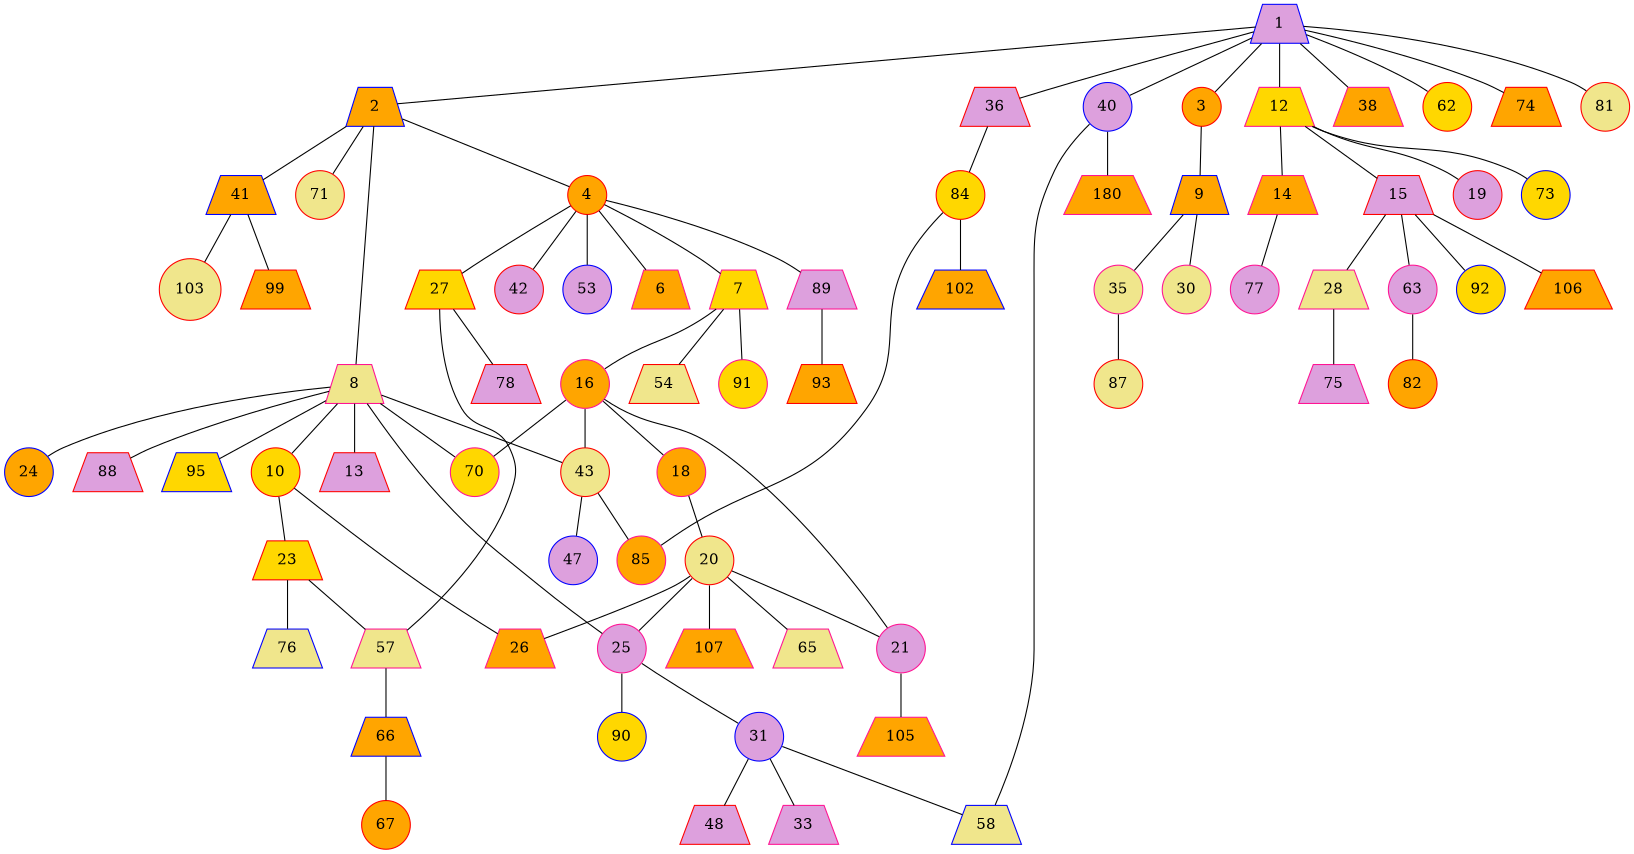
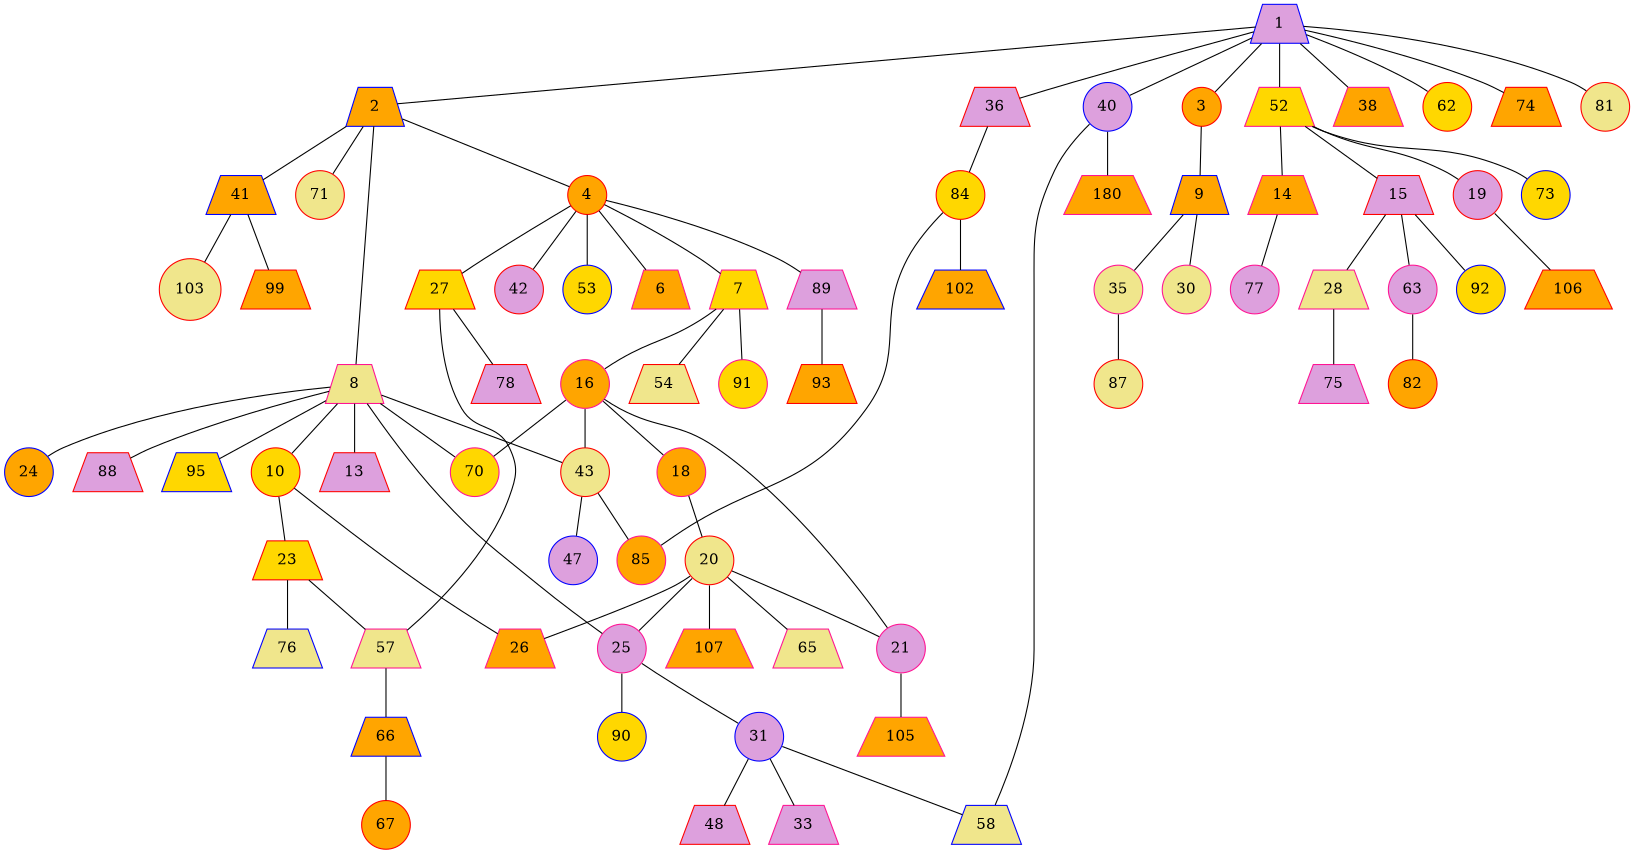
(1280, 107) -> (1280, 107)
(1488, 244) -> (1523, 242)
(587, 290) -> (587, 290)
